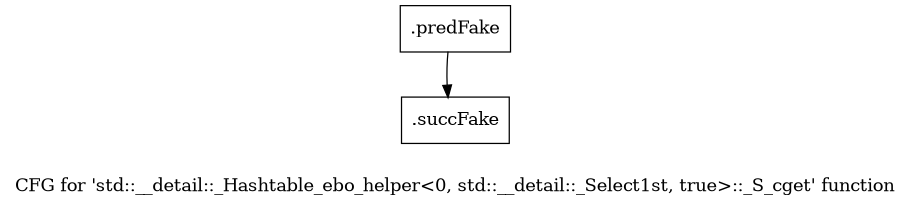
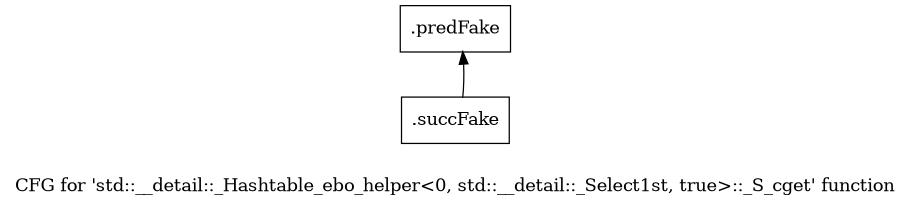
(447, 68) -> (464, 81)
